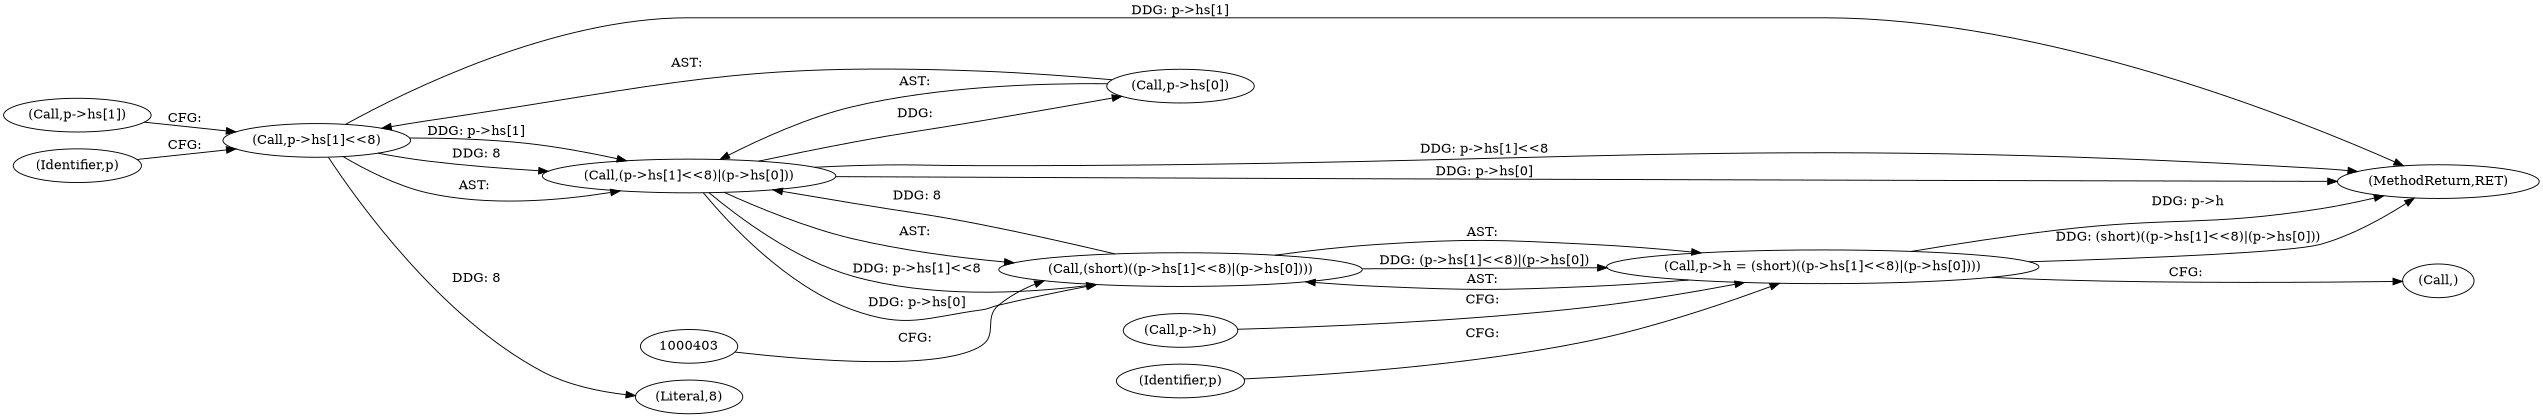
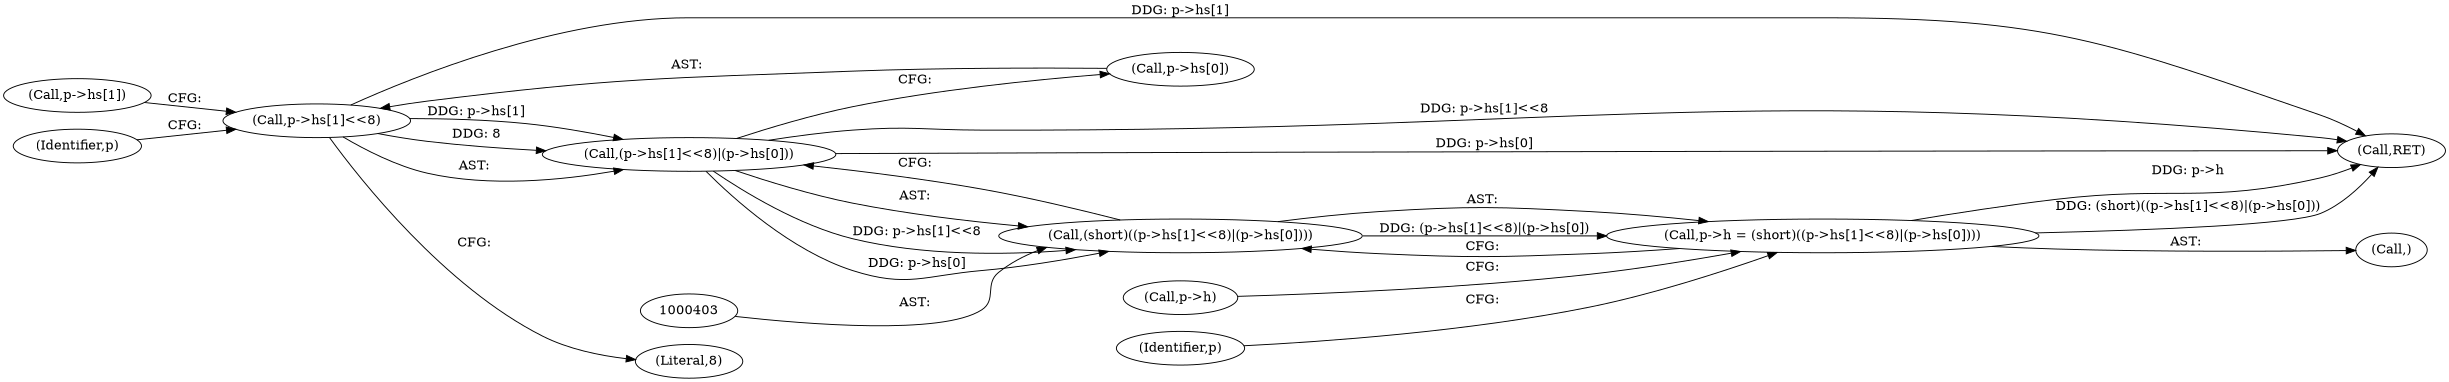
(913, 95) -> none
(917, 114) -> (917, 80)
(2438, 182) -> (2391, 151)
(917, 196) -> (917, 163)
(2188, 273) -> (2188, 242)
(476, 278) -> (476, 243)
(1485, 279) -> (1485, 247)
(917, 338) -> (917, 303)
